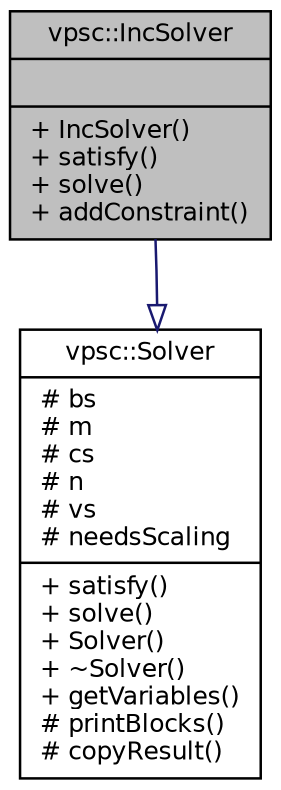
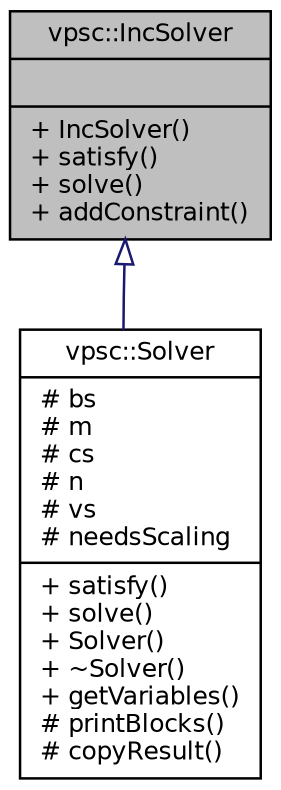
(157, 272) -> (124, 297)
